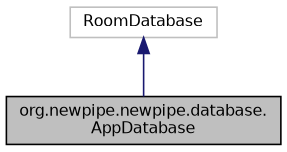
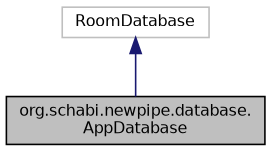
(144, 120) -> (136, 120)
